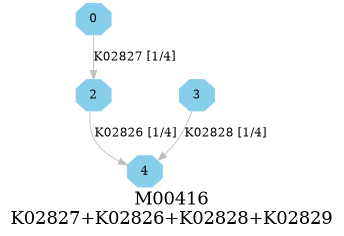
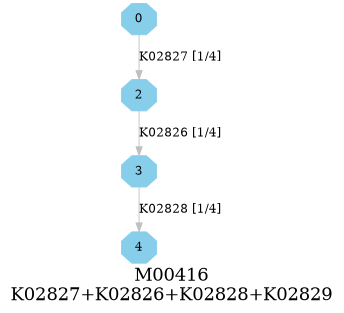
(95, 141) -> (139, 129)
